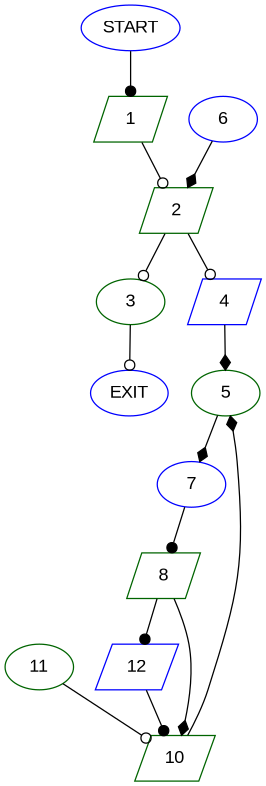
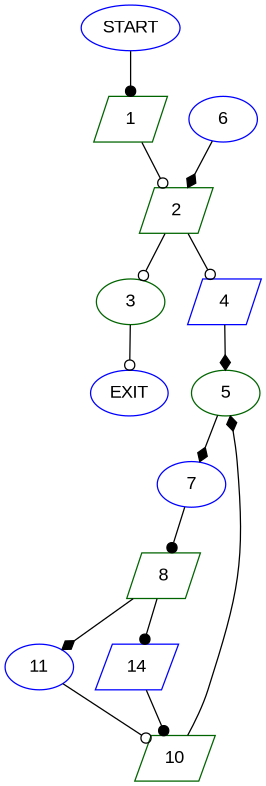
(191, 659) -> (104, 620)
(39, 667) -> (39, 667)
(137, 667) -> (137, 667)
